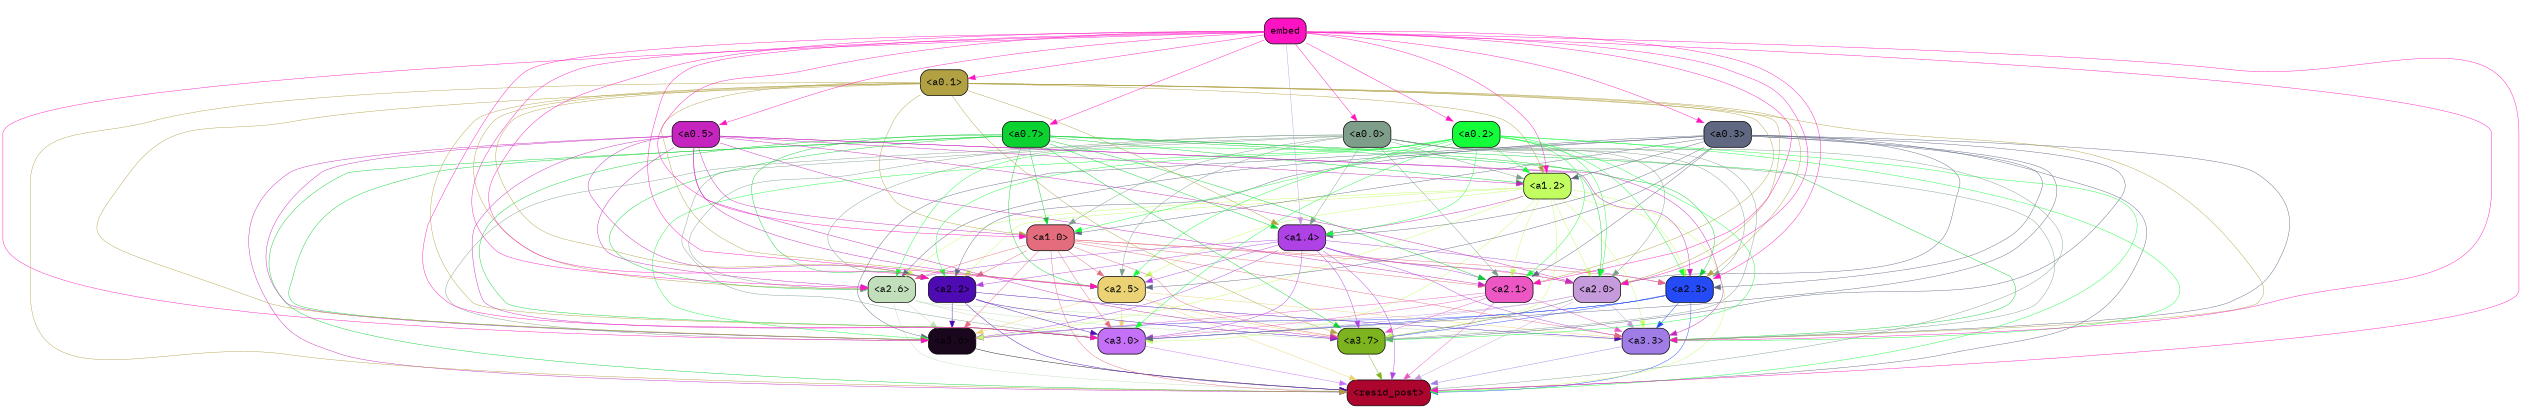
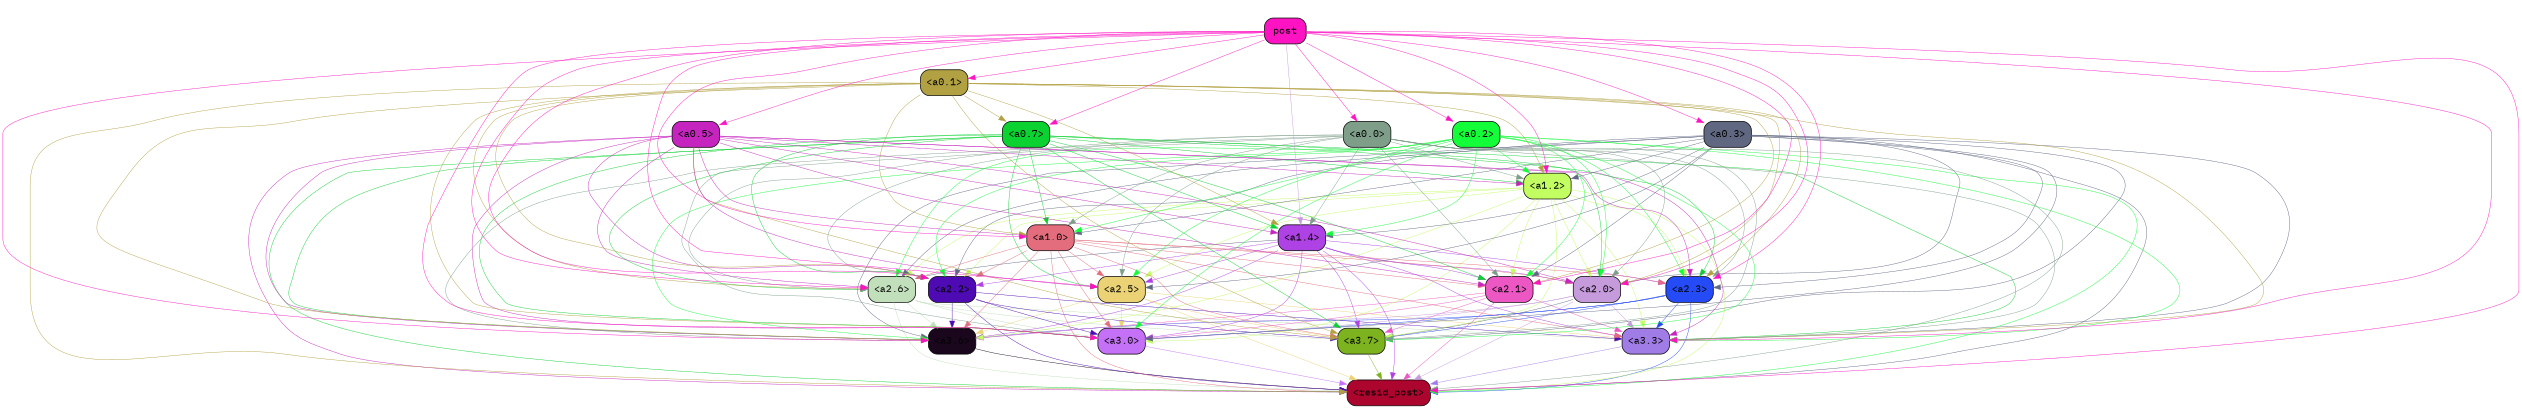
(1285, 31) -> (1285, 31)
(1434, 217) -> (1023, 190)
(711, 231) -> (982, 107)
(1082, 255) -> (1082, 255)
(1022, 285) -> (1022, 285)
